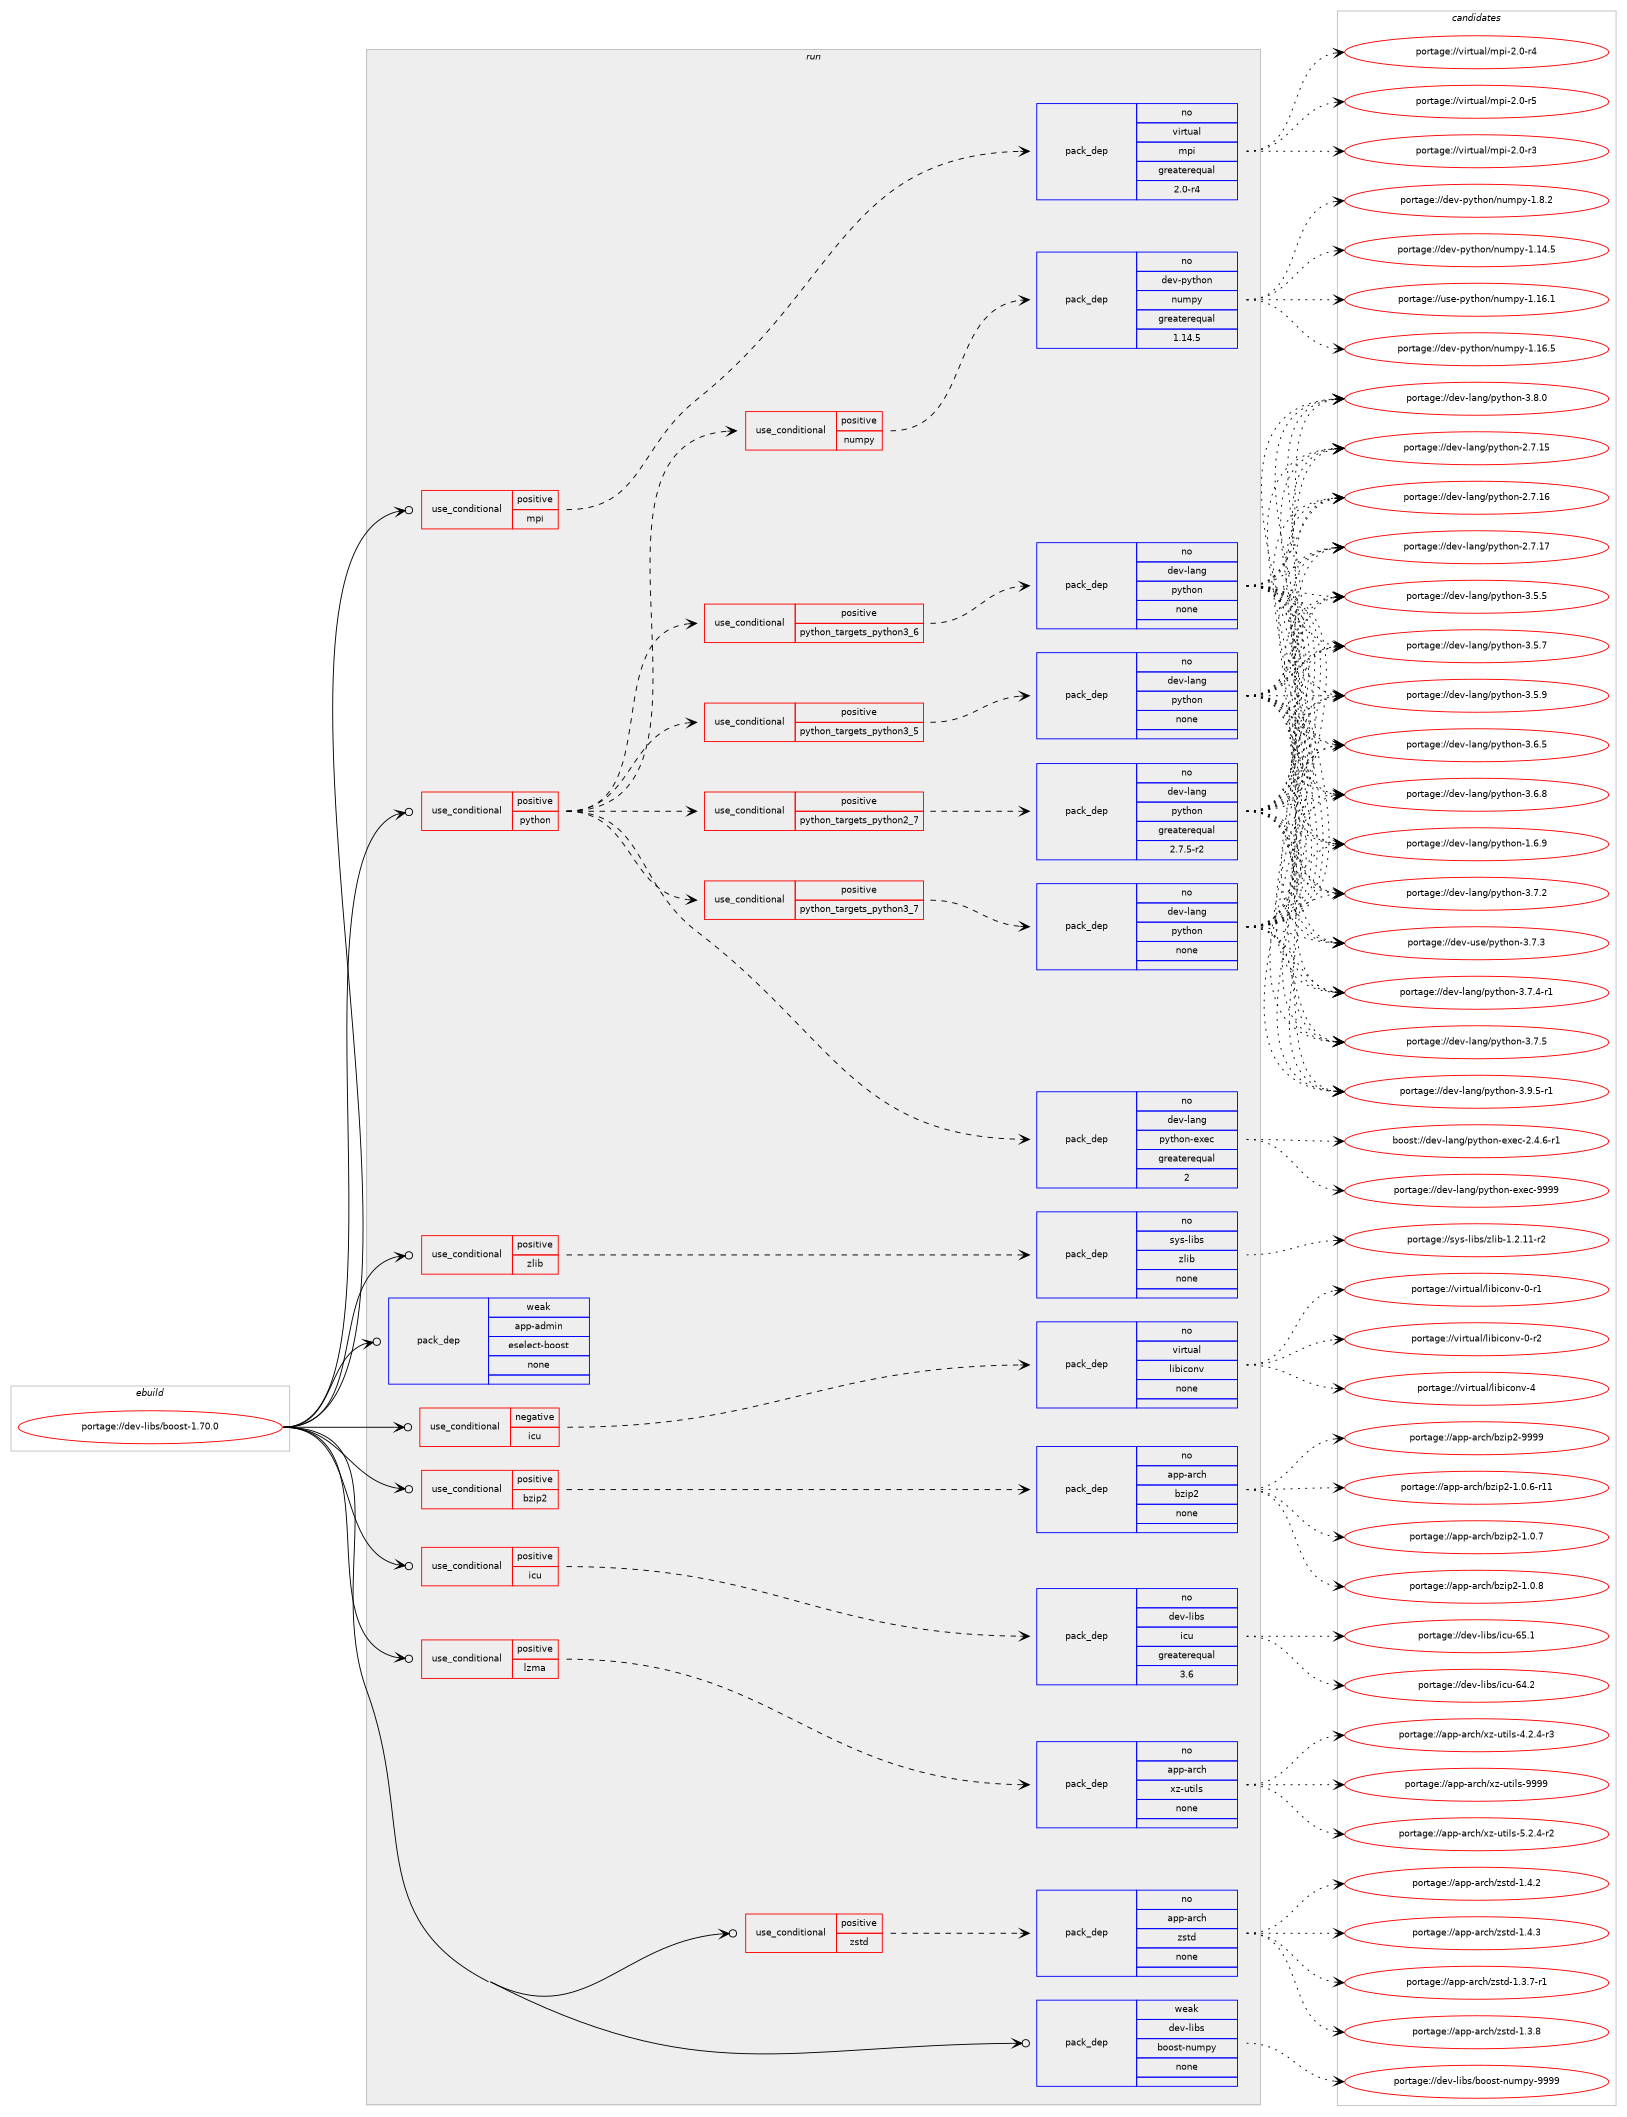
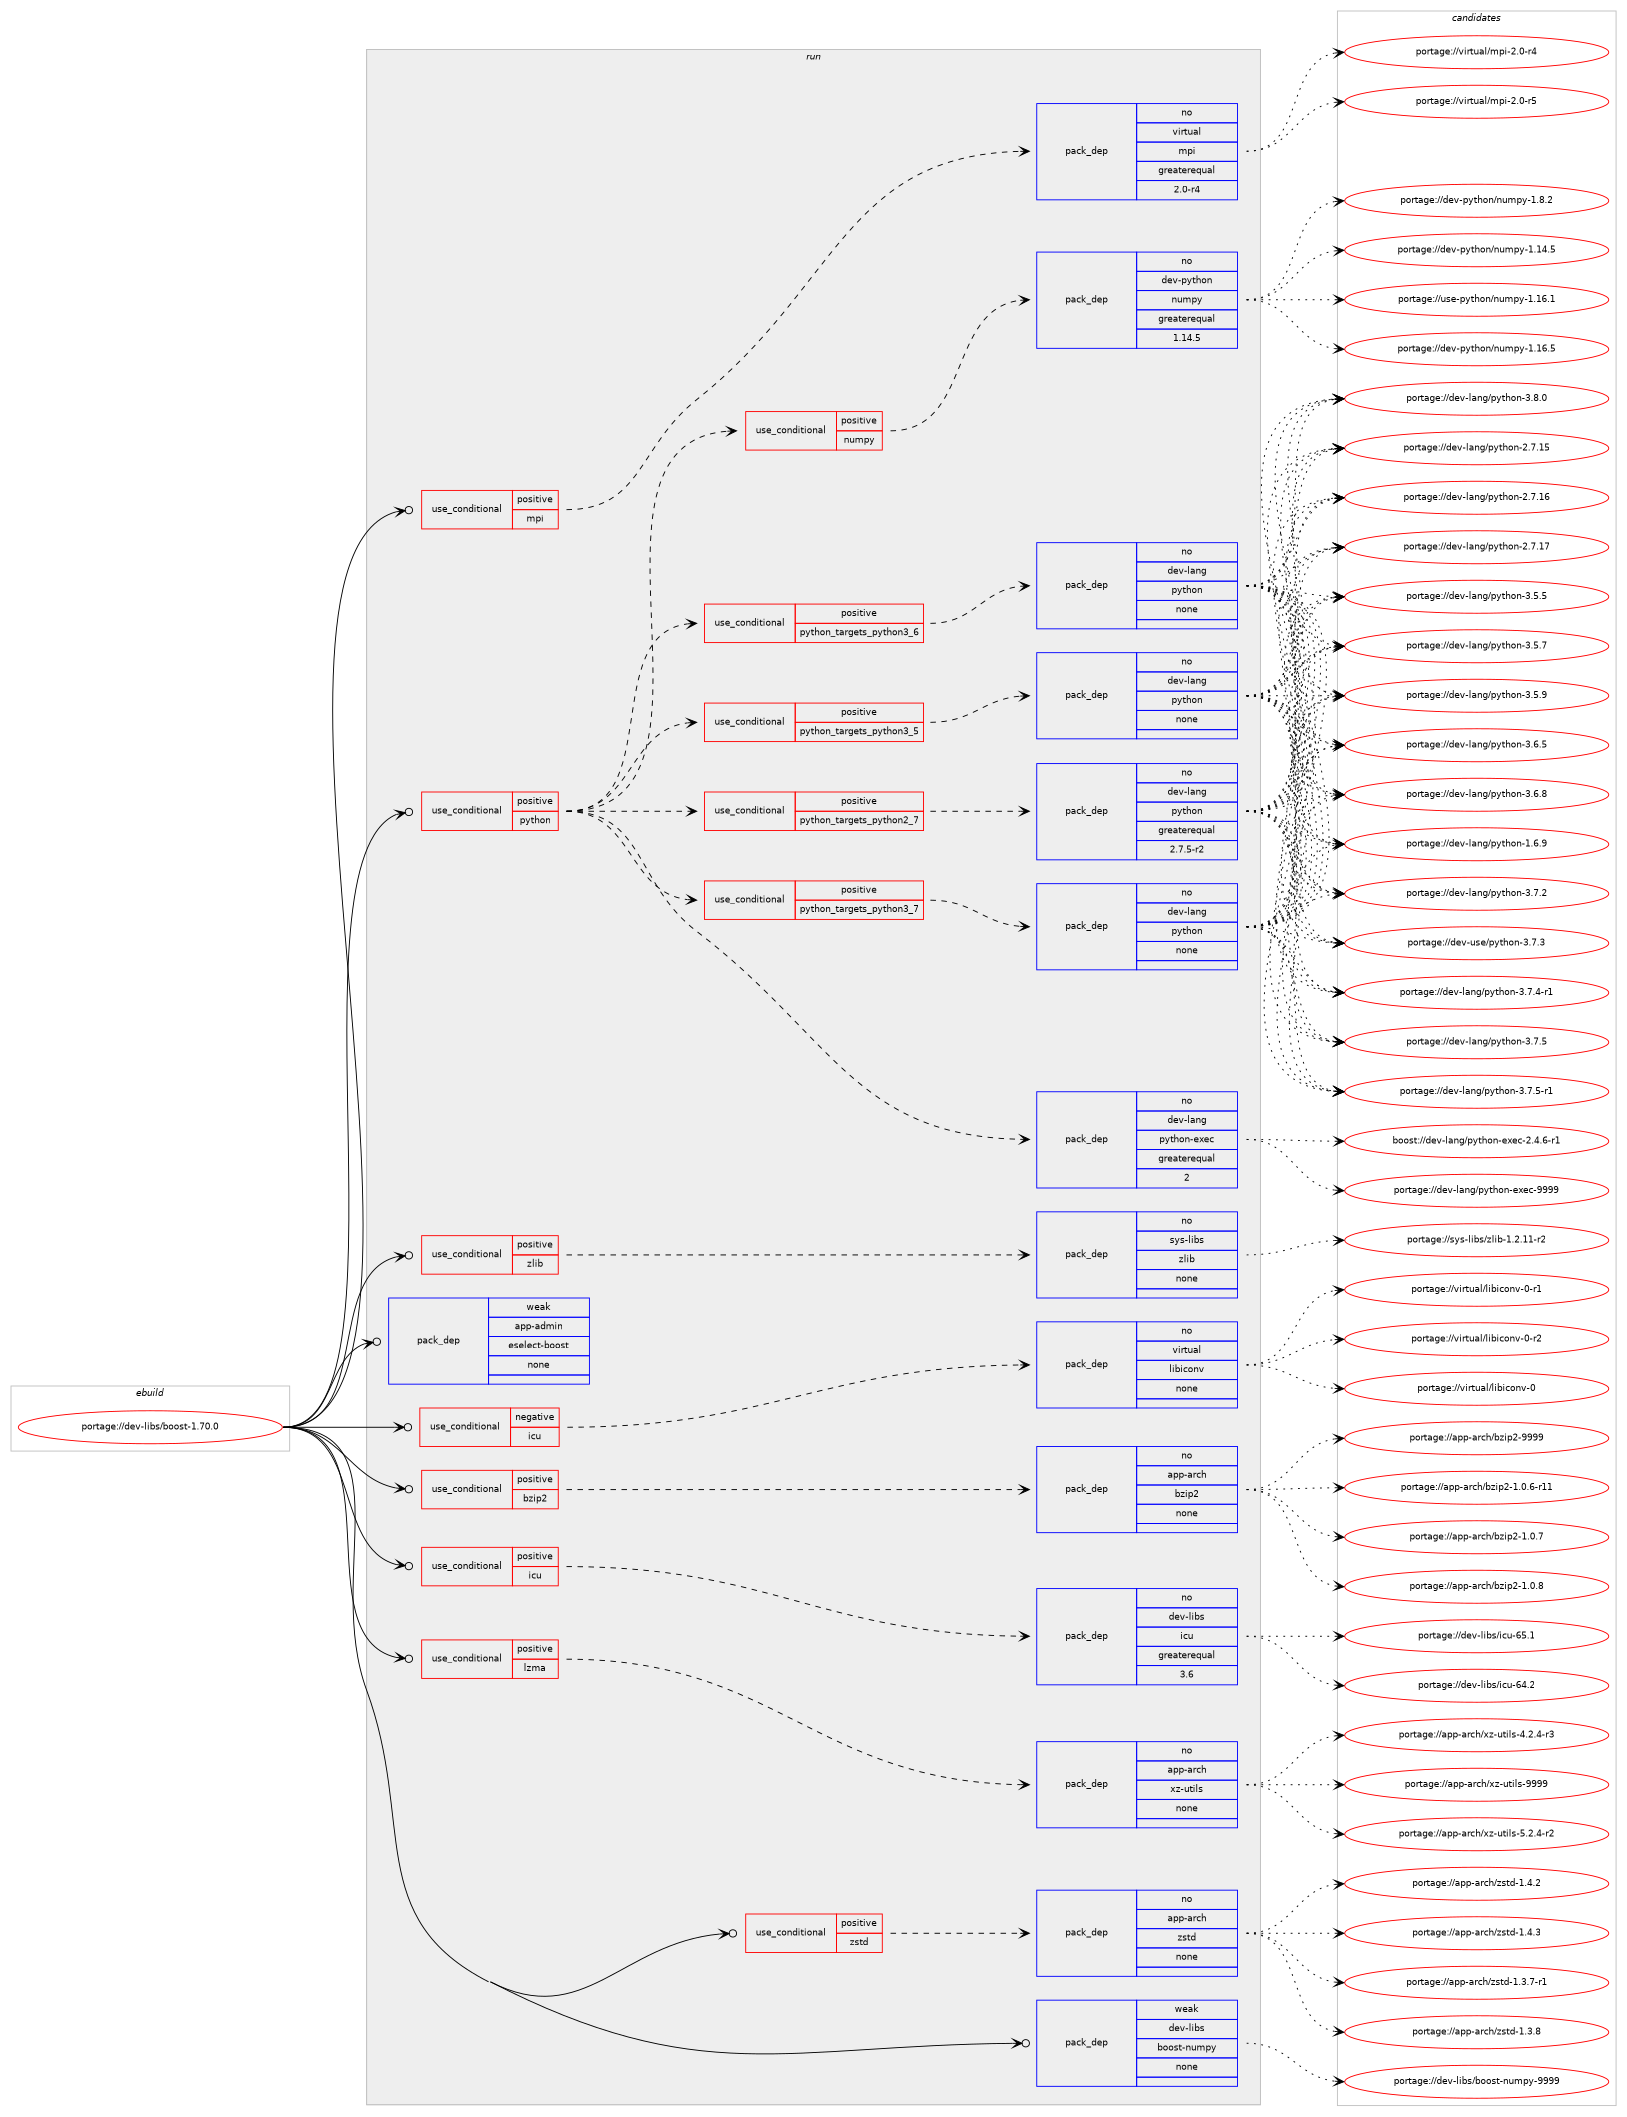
(1477, 151) -> none
(1477, 1092) -> (1477, 1092)
(1477, 1389) -> (1477, 1389)
